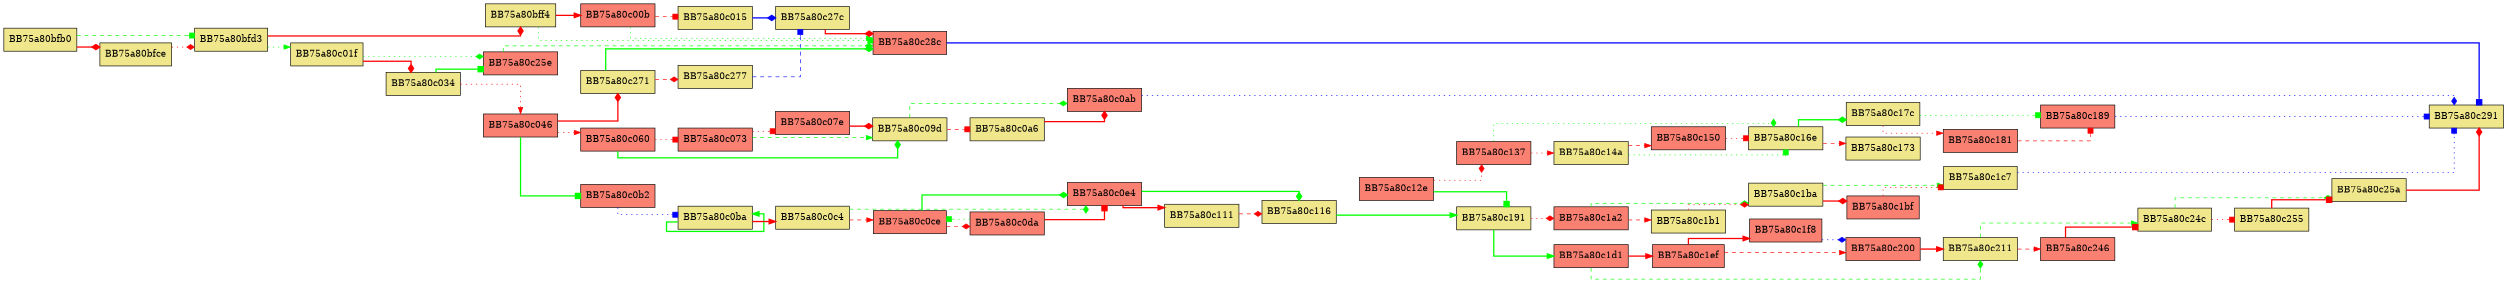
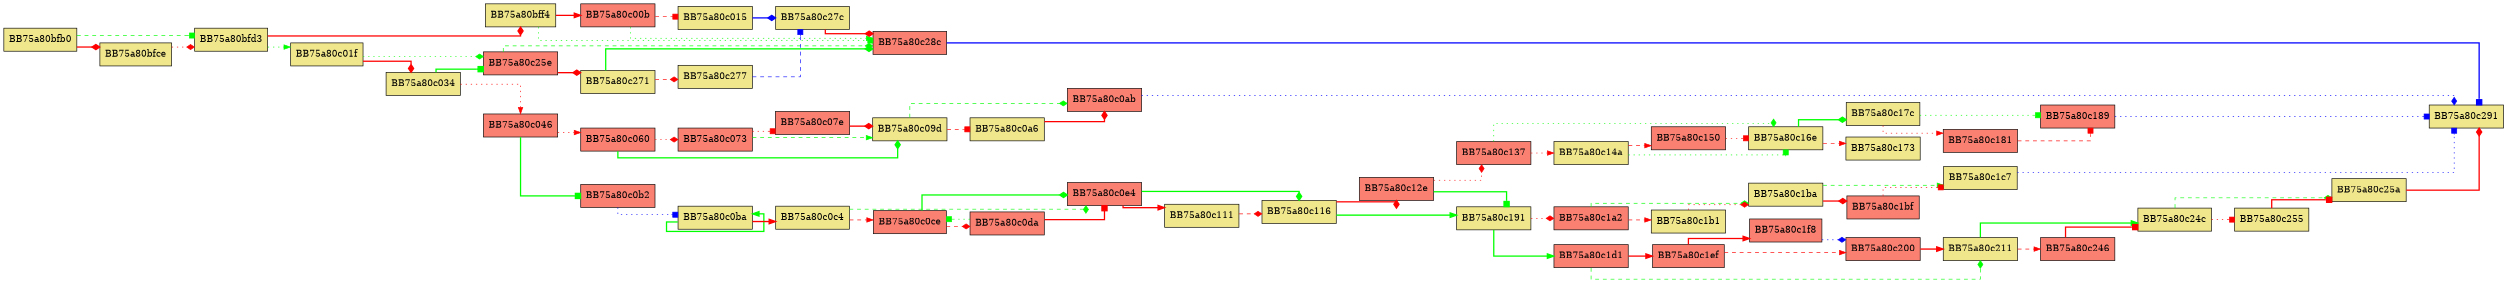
(598, 121) -> (565, 73)
(663, 140) -> (663, 140)
none -> (1367, 202)
(2049, 223) -> (2049, 223)
